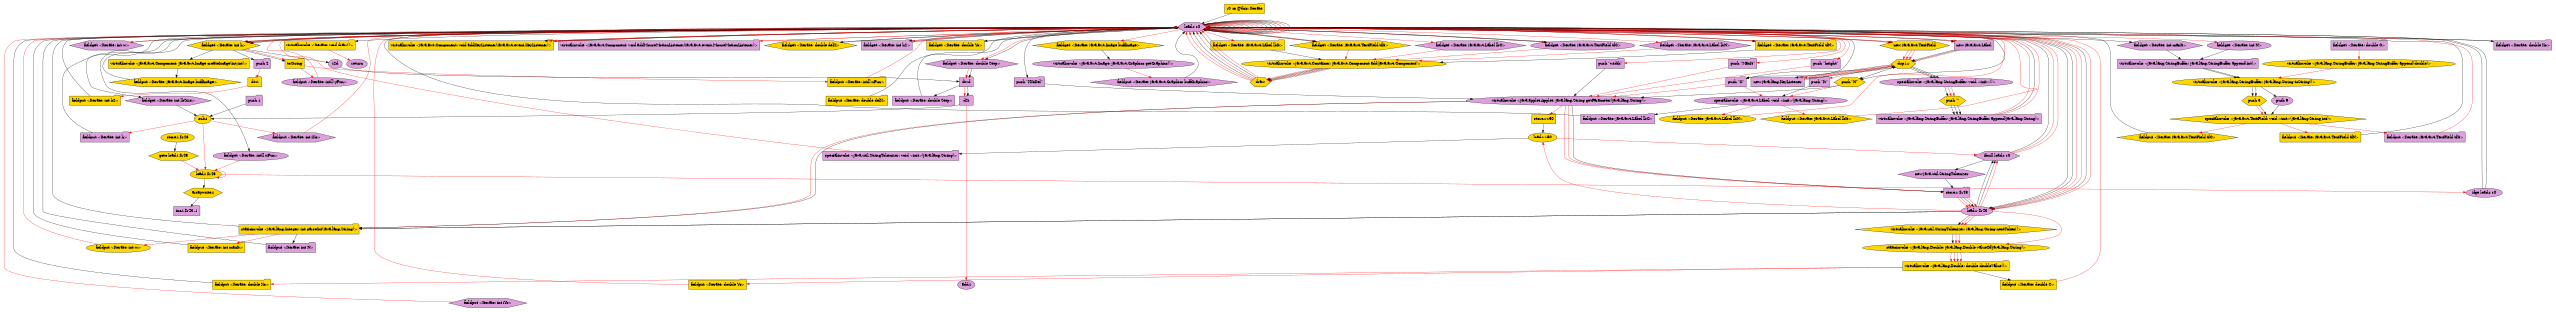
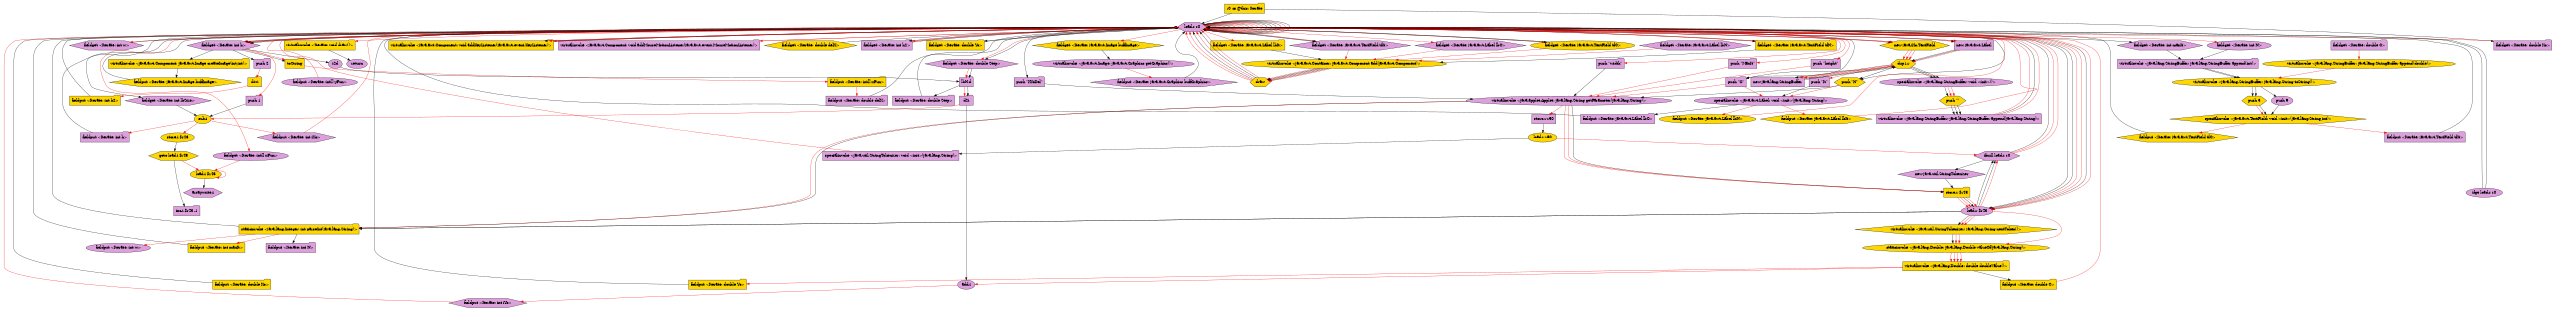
(768, 31) -> (768, 31)
(475, 32) -> none
(535, 32) -> (535, 32)
(1015, 32) -> (857, 90)
(1889, 32) -> (1889, 32)
(1010, 33) -> none
(1431, 33) -> none
(1849, 33) -> (1878, 19)
(1852, 33) -> (1852, 33)
(383, 42) -> (383, 42)
(224, 45) -> (224, 45)
(1350, 45) -> (1350, 45)
(1583, 45) -> (1583, 45)
(1915, 45) -> (1915, 45)
(338, 55) -> (338, 55)
(43, 57) -> none
none -> (275, 64)
(306, 72) -> none
(966, 82) -> (966, 82)
(1778, 82) -> (1778, 82)
(857, 101) -> (857, 101)
(587, 115) -> (587, 115)
(1544, 119) -> (1544, 119)
(2320, 137) -> none
(204, 145) -> (192, 127)
(1342, 183) -> none
(966, 191) -> (966, 191)
(203, 193) -> (203, 193)
(1957, 193) -> (1957, 193)
(196, 201) -> (178, 183)
(1740, 203) -> none
(118, 248) -> (118, 248)
(1088, 276) -> (1440, 276)
none -> (740, 293)
